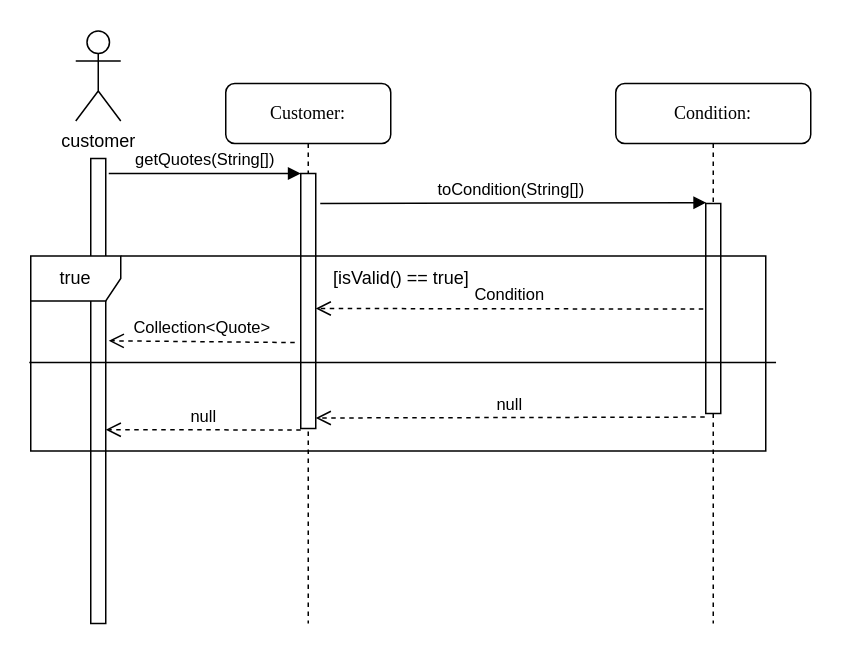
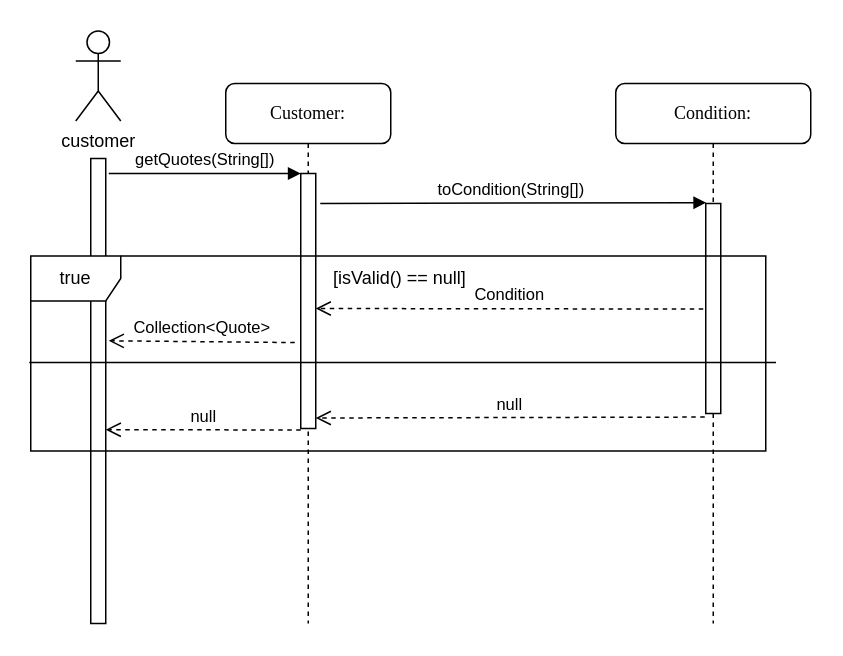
(418, 279) -> (413, 279)
